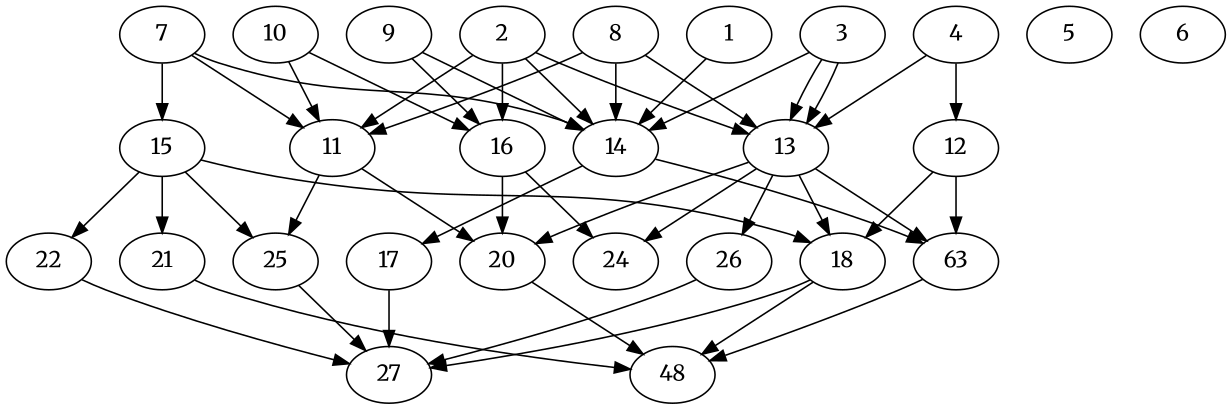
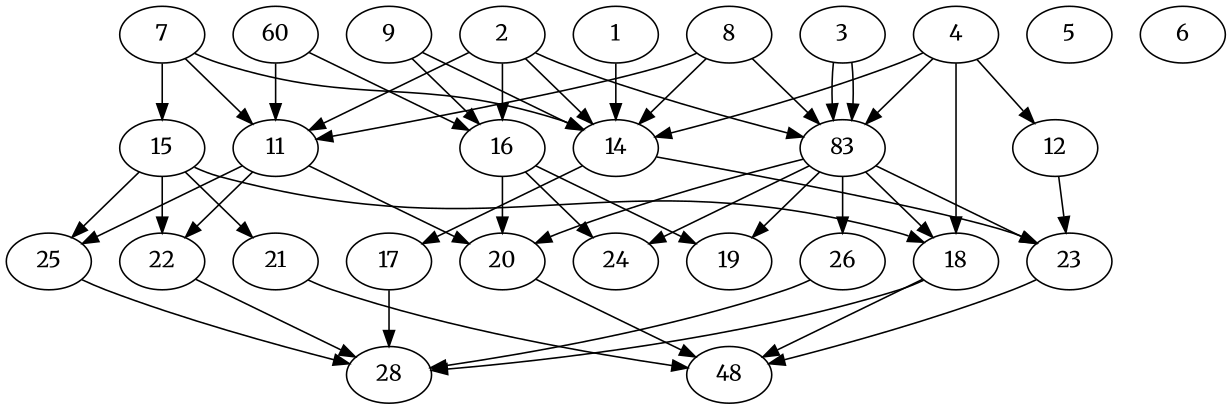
(276, 35) -> (276, 35)
(737, 88) -> (805, 95)
(786, 148) -> (843, 148)
none -> (226, 198)
(905, 199) -> (956, 140)
none -> (729, 261)
(956, 261) -> (1069, 261)
(389, 375) -> (389, 375)
